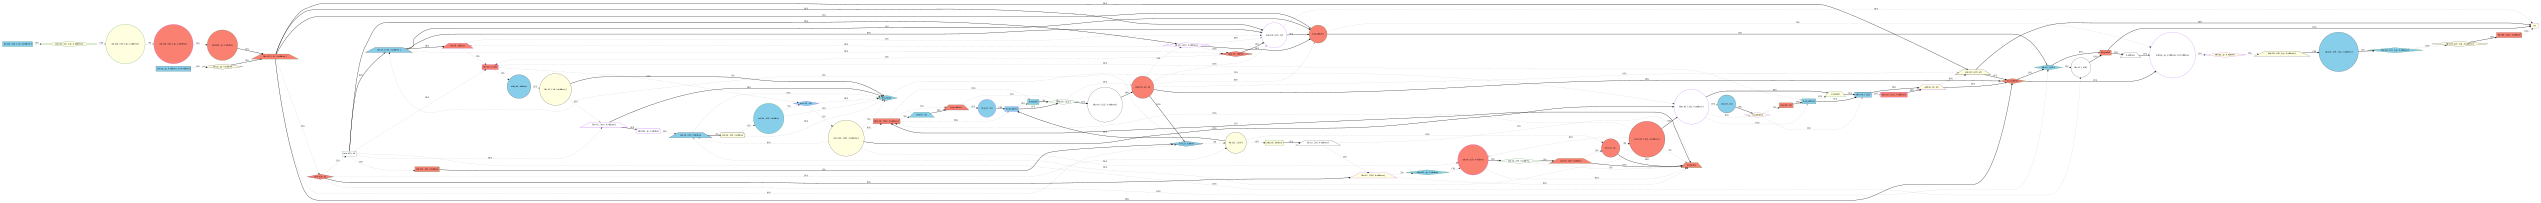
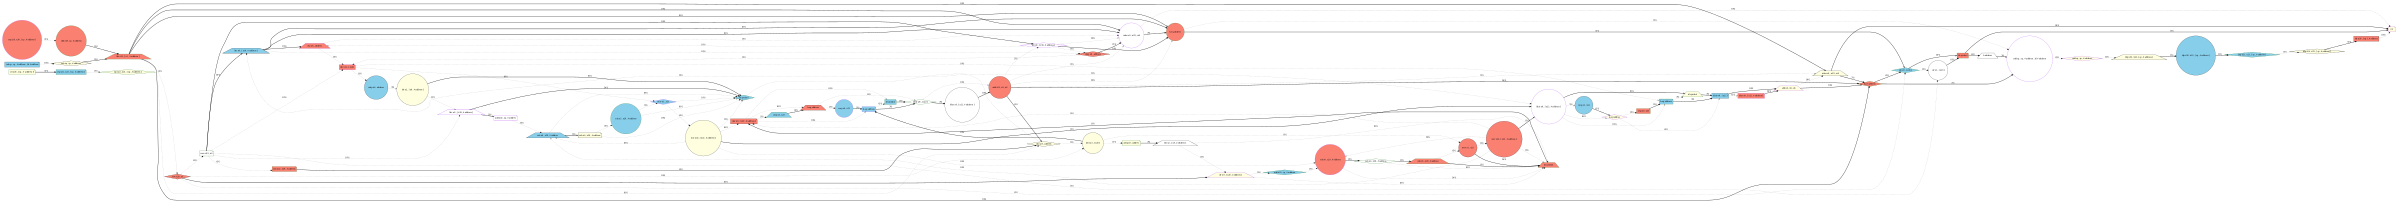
(125, 44) -> none
none -> (22, 72)
(1186, 144) -> (1044, 144)
